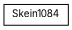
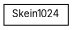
(36, 15) -> (36, 15)
